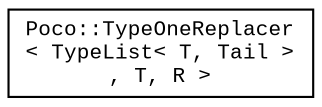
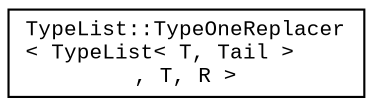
(161, 53) -> (186, 53)
